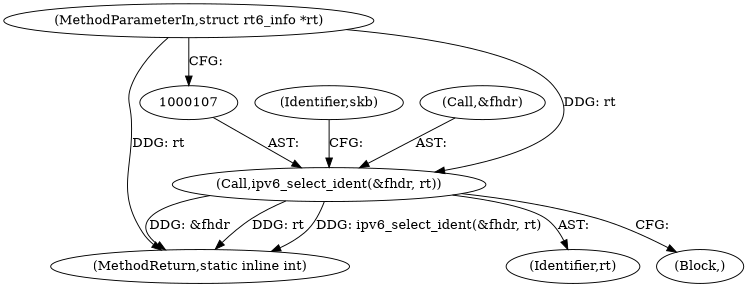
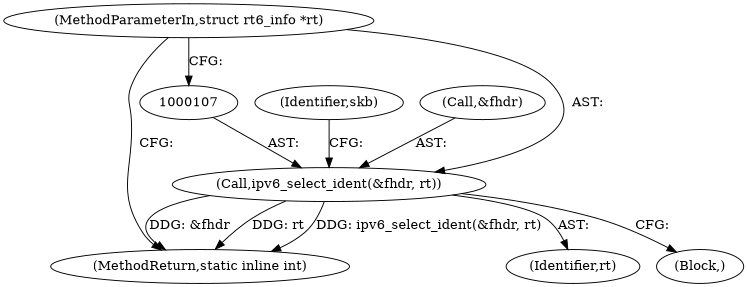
(590, 103) -> (590, 103)
(159, 144) -> (159, 144)
